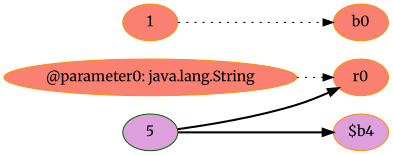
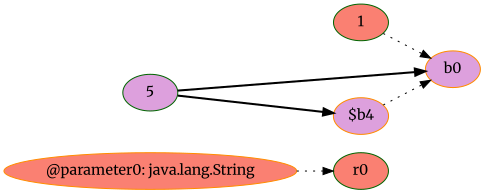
(150, 22) -> (361, 22)
(361, 22) -> (453, 69)
(361, 77) -> (361, 171)
none -> (402, 95)
(255, 116) -> (296, 81)
